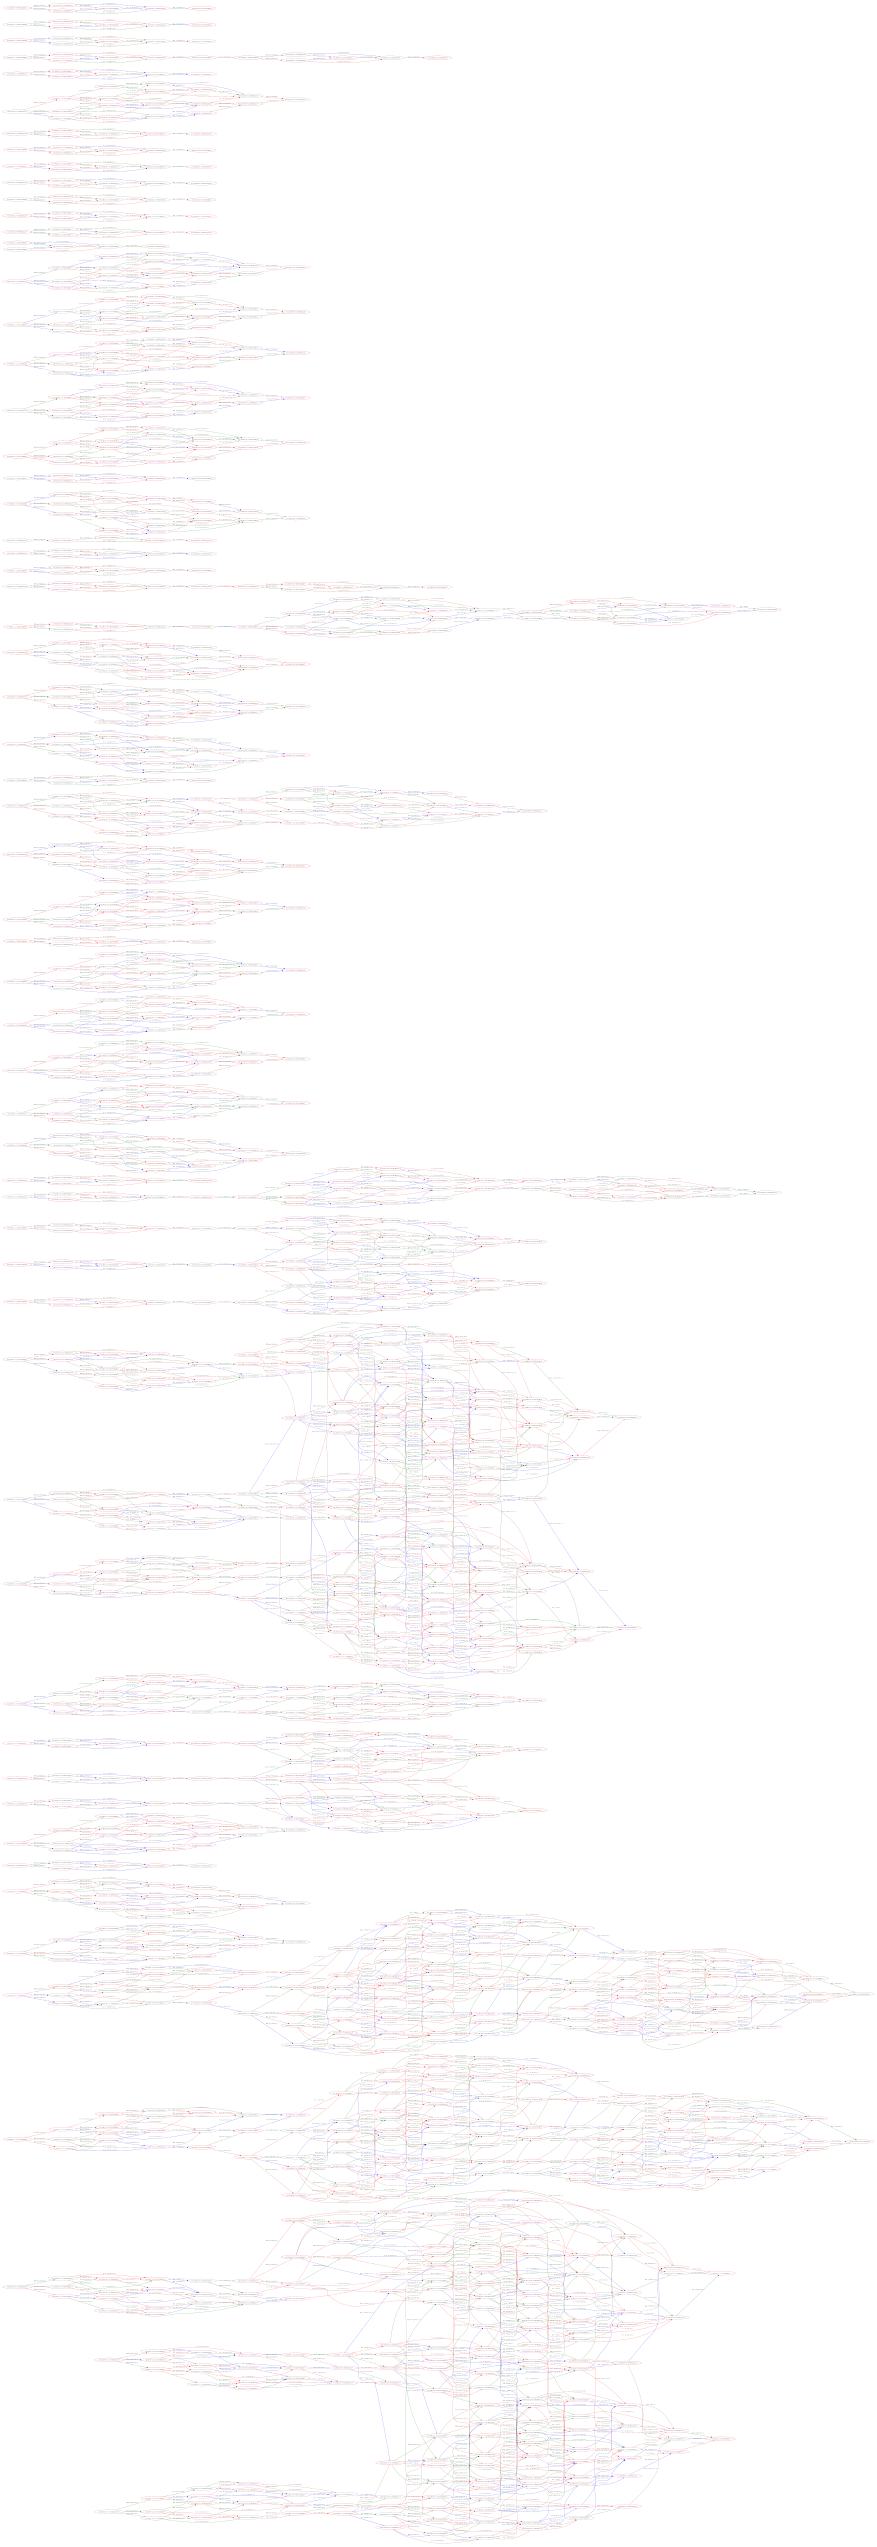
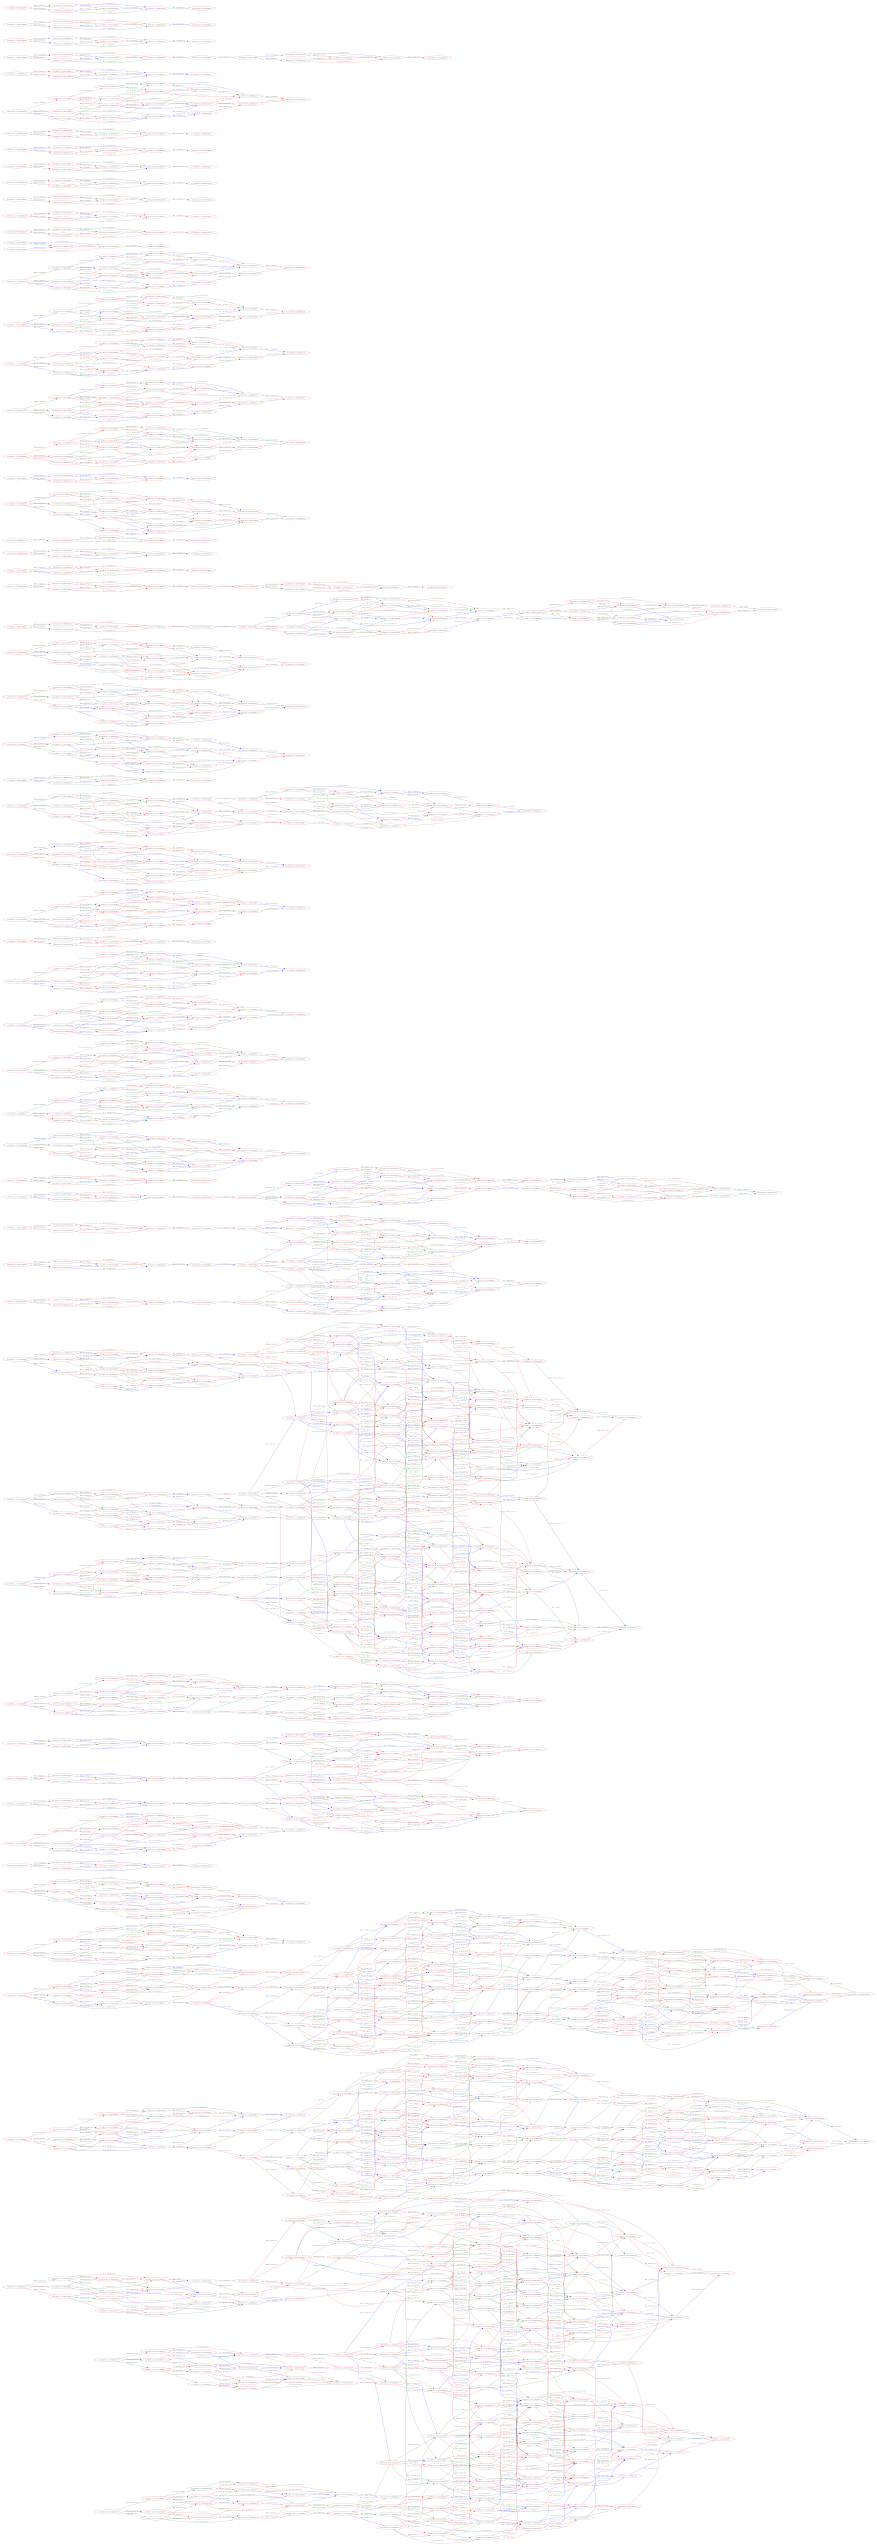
none -> (202, 1355)
(506, 2222) -> (510, 2218)
